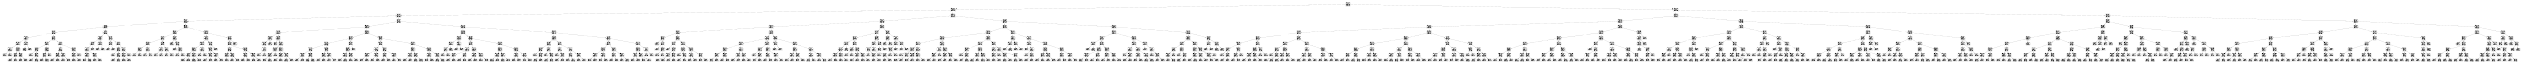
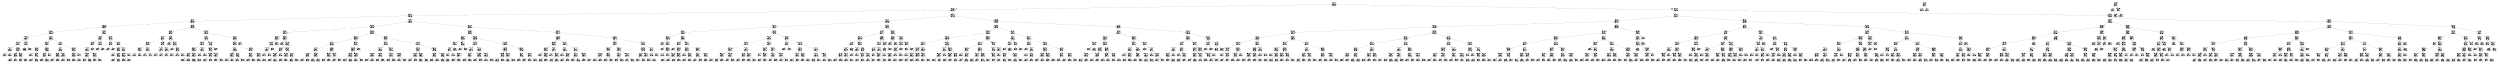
(2158, 44) -> none
none -> (272, 49)
none -> (232, 60)
(950, 60) -> none
